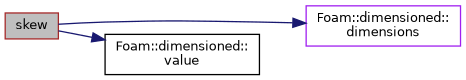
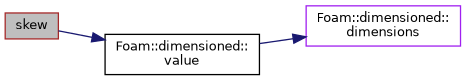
(176, 21) -> (276, 41)
